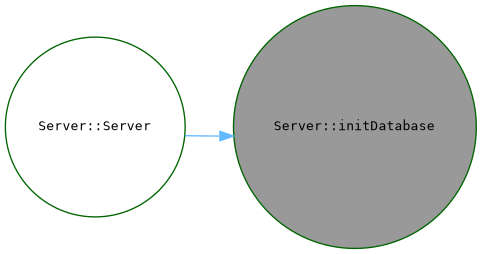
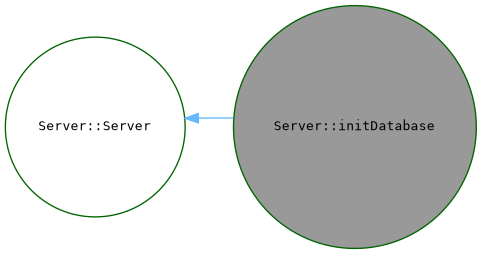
(202, 136) -> (216, 118)
